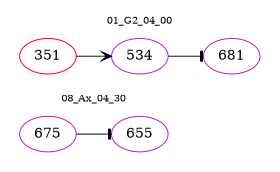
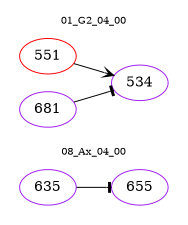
(48, 56) -> (48, 56)
(183, 56) -> (92, 97)
(94, 99) -> (94, 152)
(48, 134) -> (48, 187)
